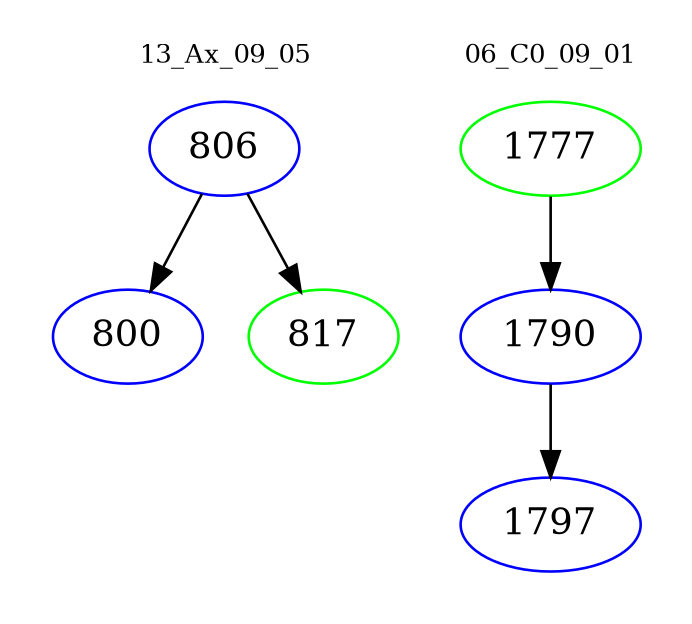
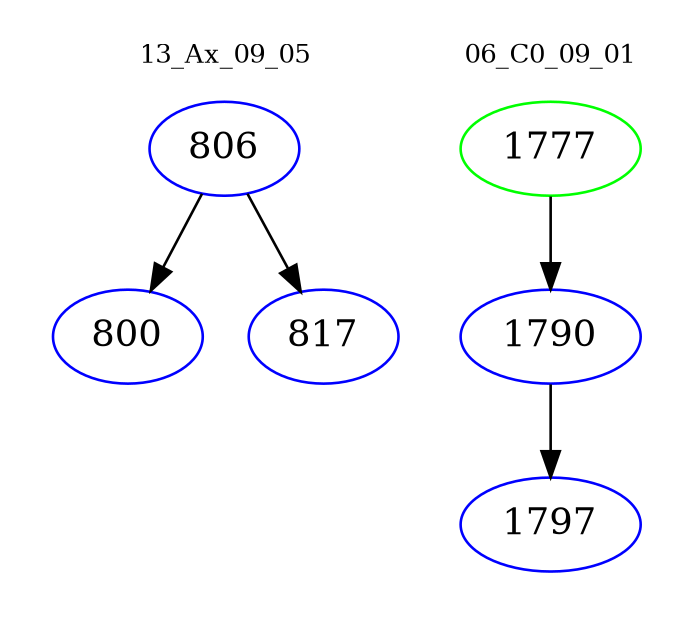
(324, 337) -> (324, 337)
